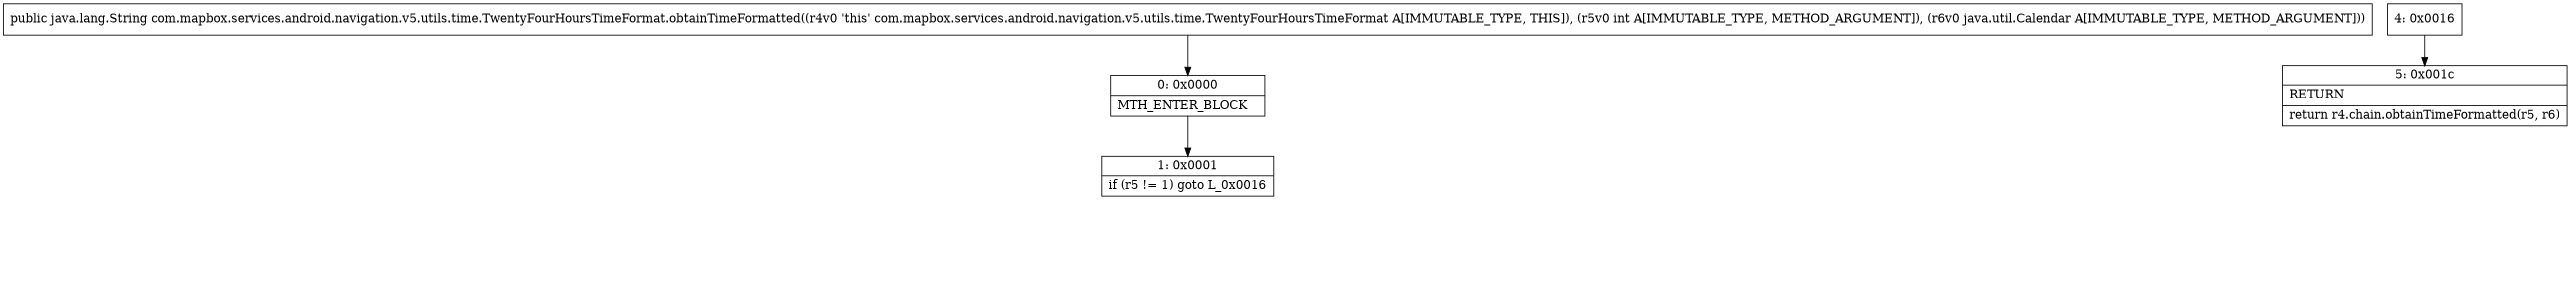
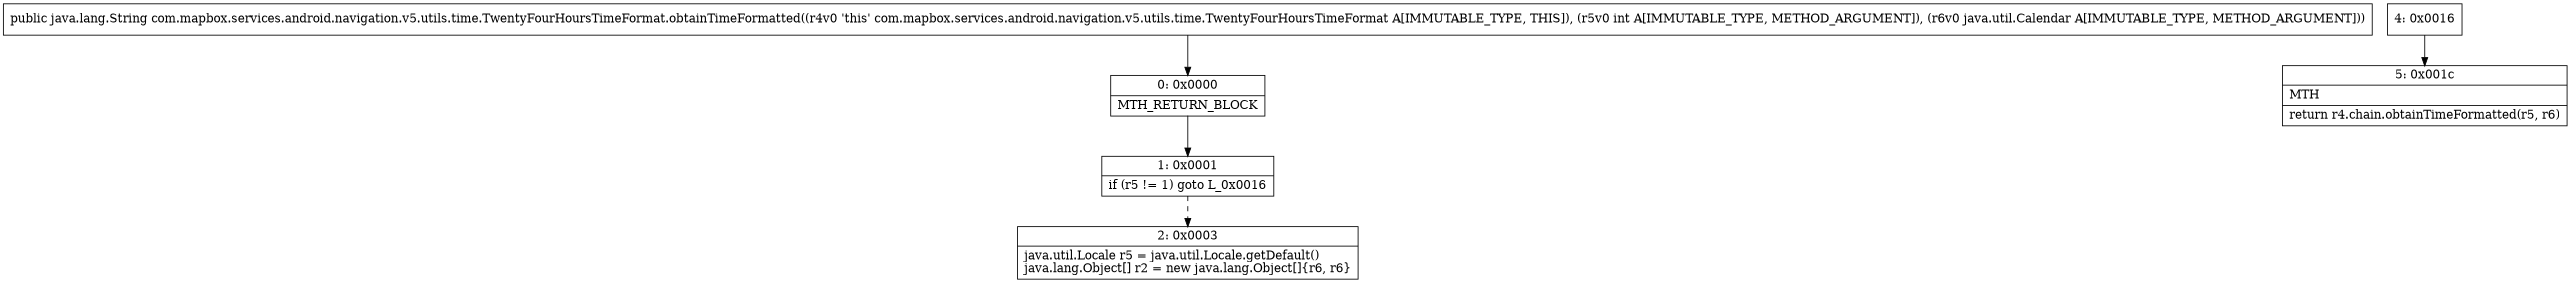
(2317, 95) -> (2304, 95)
(1183, 105) -> (1188, 105)
none -> (1188, 253)
